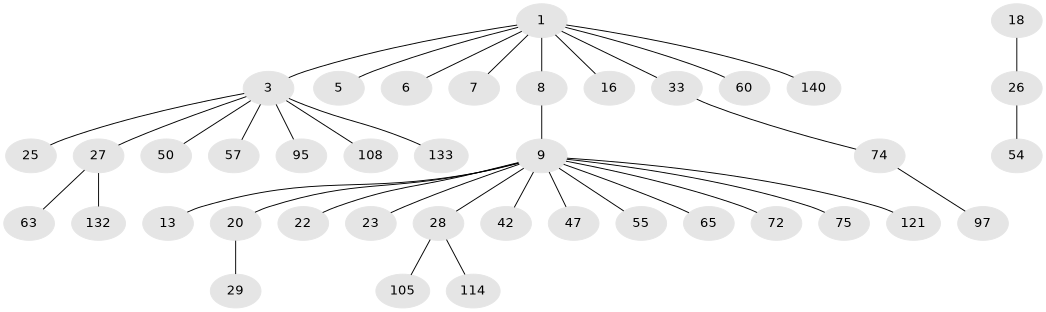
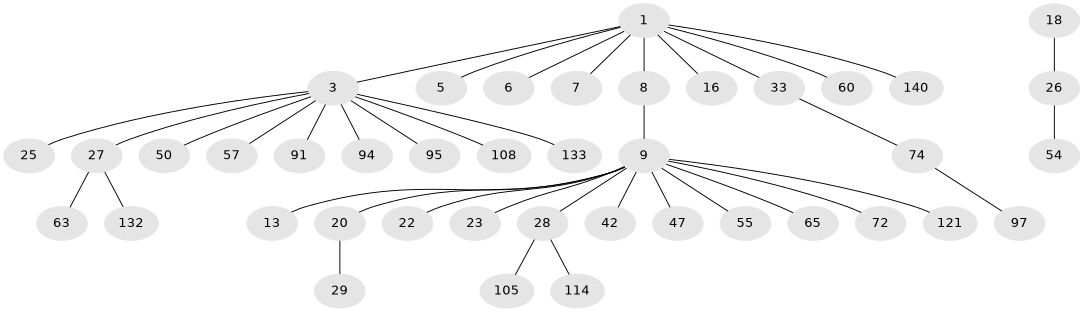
none -> (300, 156)
none -> (367, 156)
(844, 223) -> none
